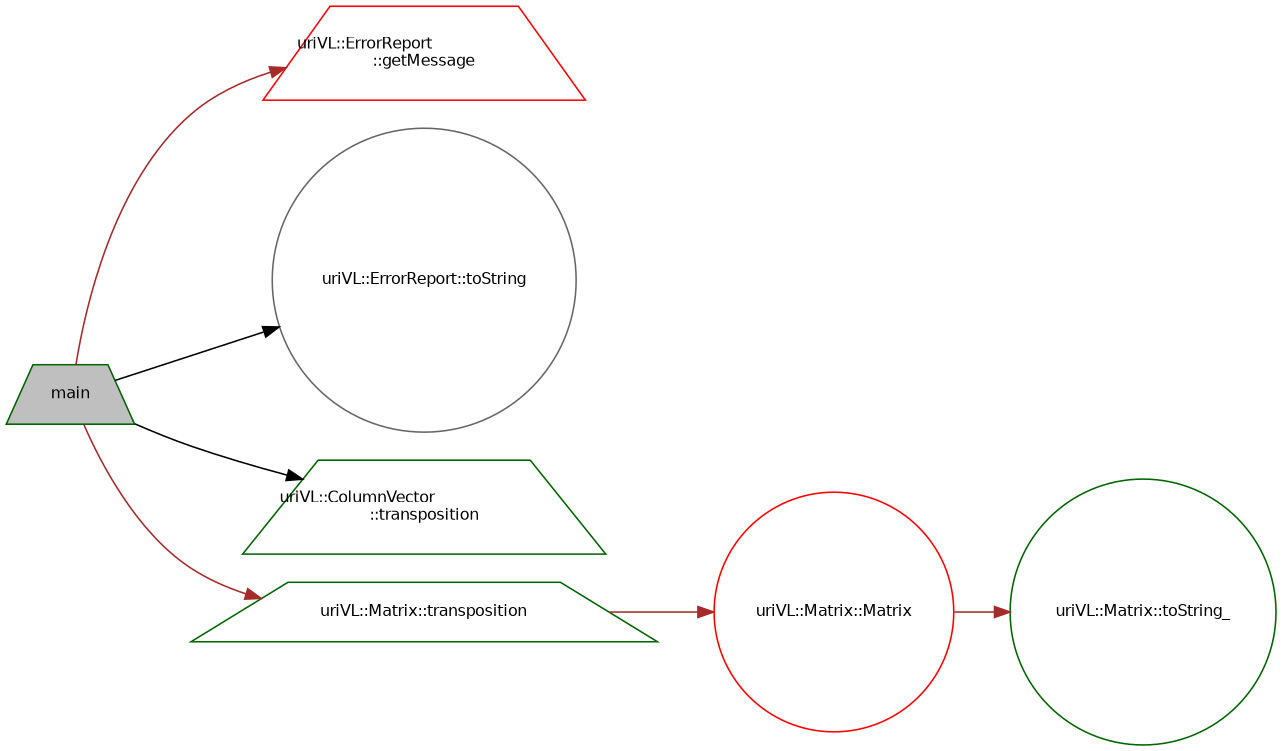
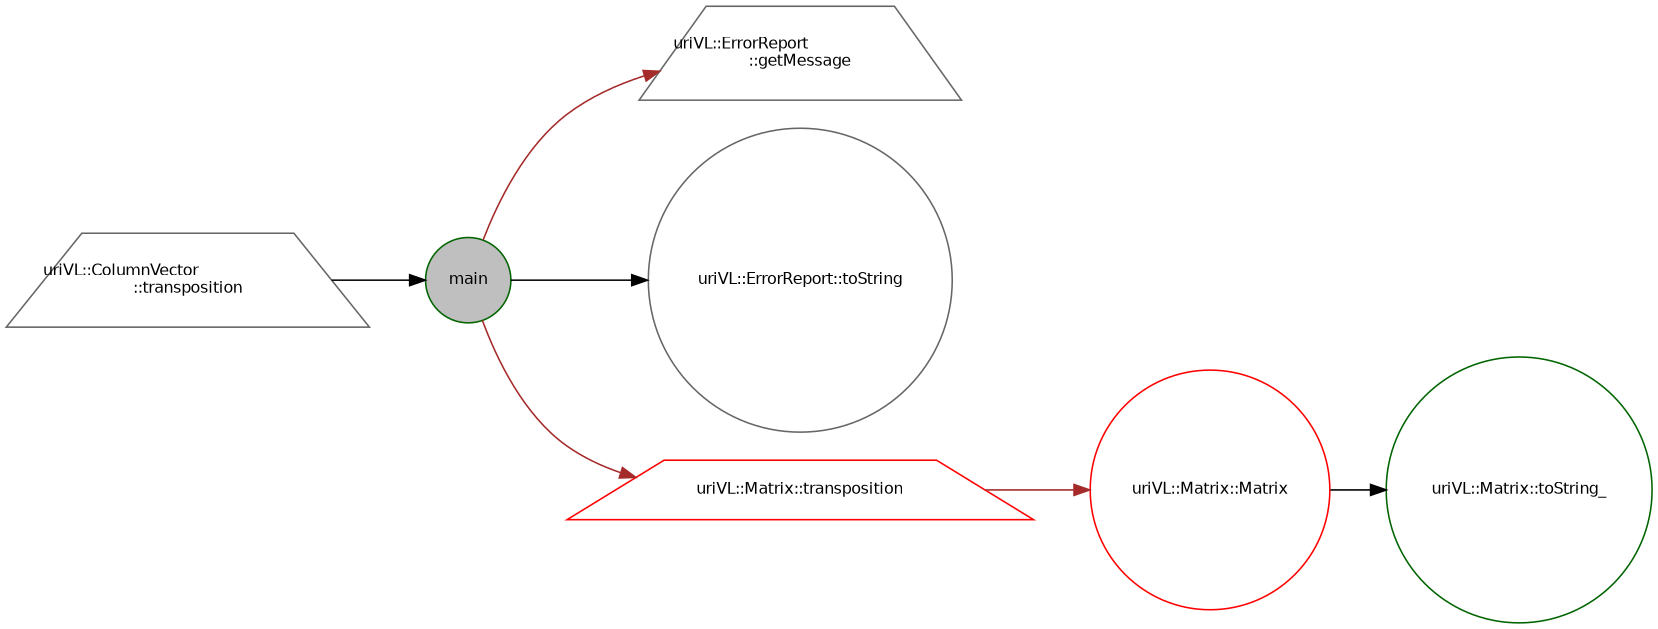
(424, 53) -> (800, 53)
(70, 394) -> (468, 280)
(210, 452) -> (371, 280)
(424, 507) -> (188, 280)
(424, 612) -> (800, 490)
(974, 612) -> (1350, 490)
